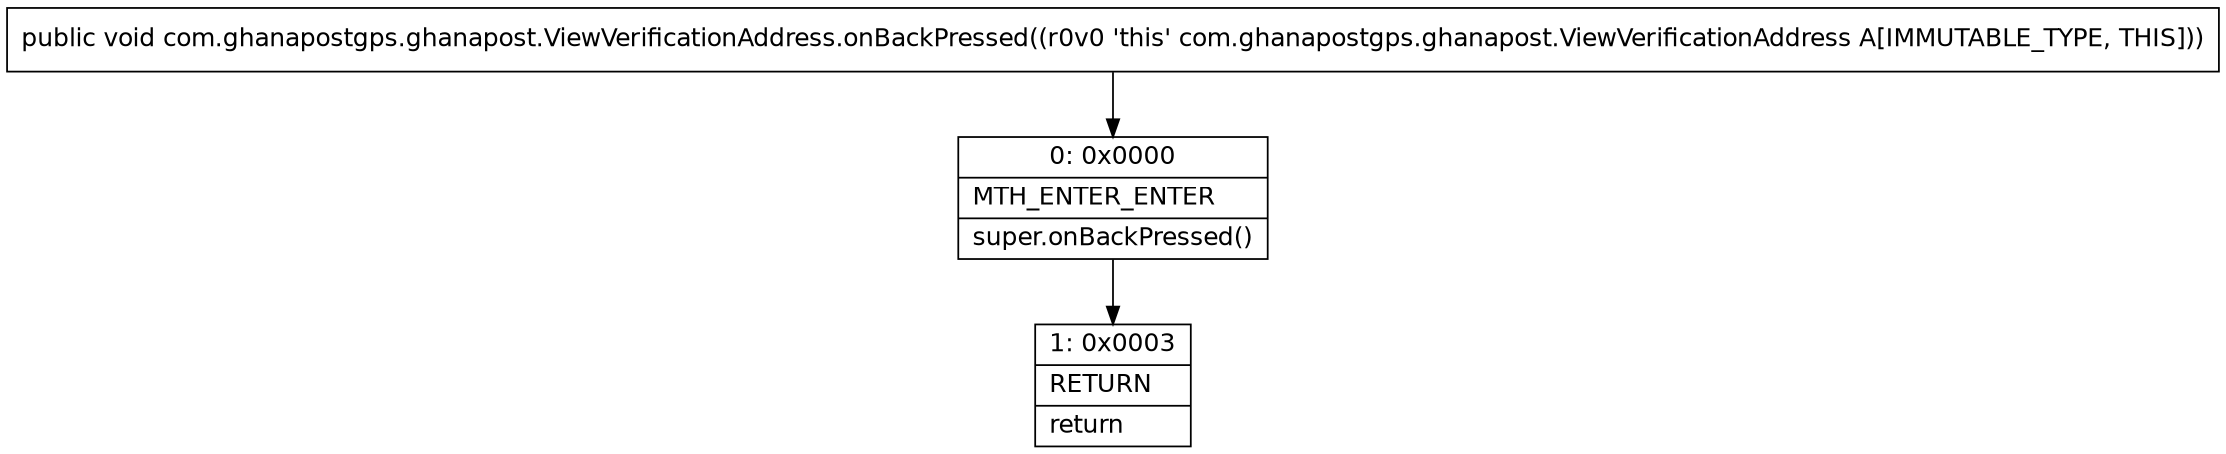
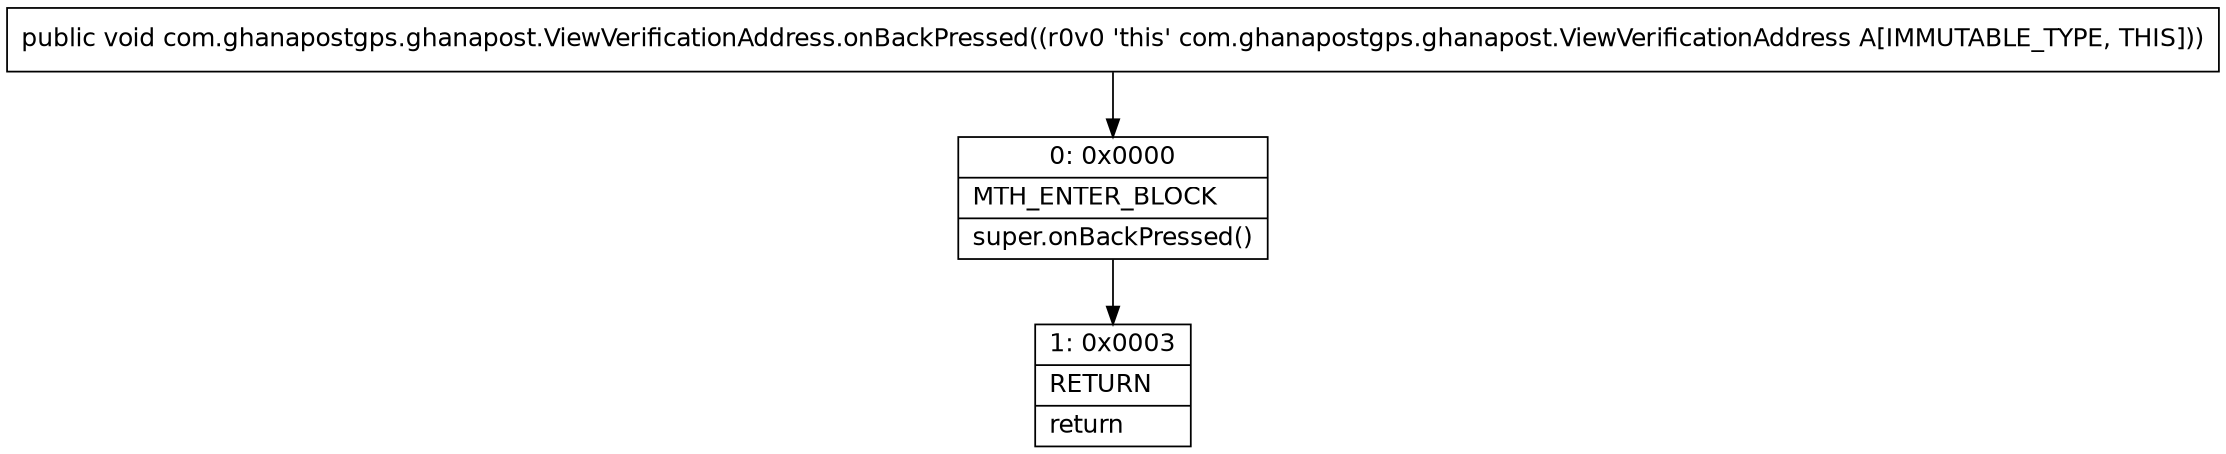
(1094, 197) -> (1095, 197)
